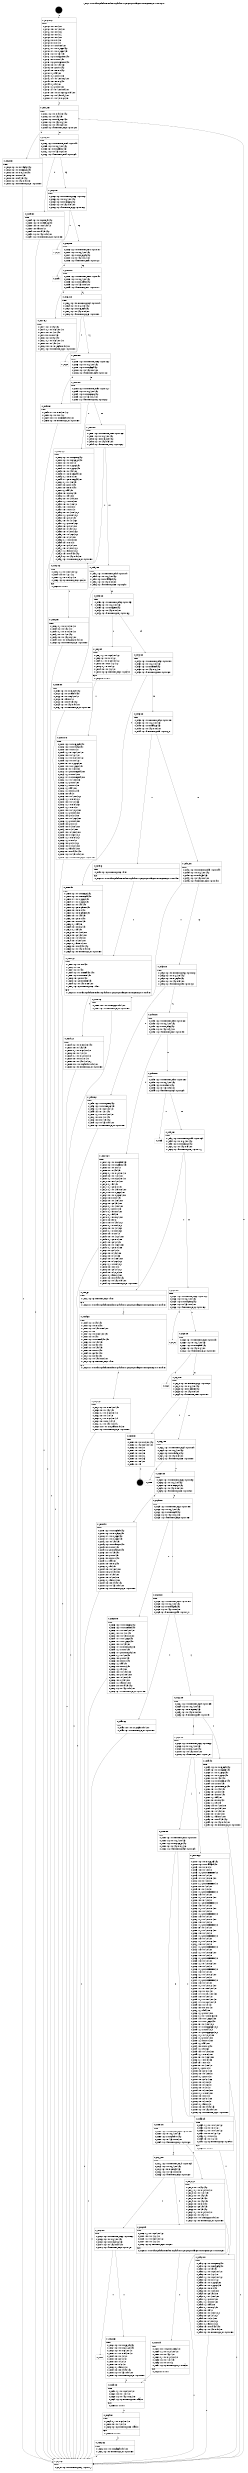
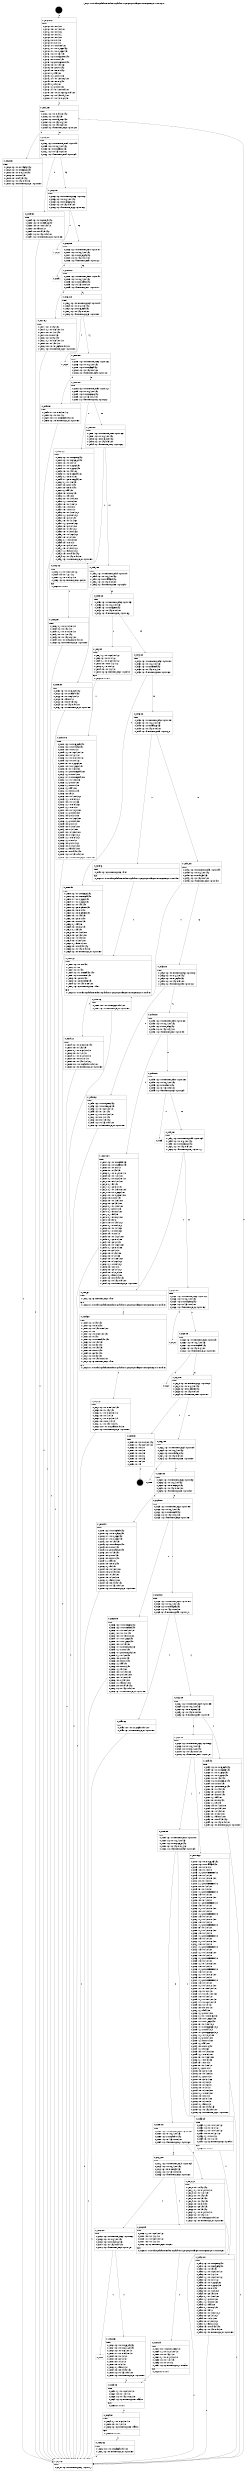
none -> (39, 1409)
